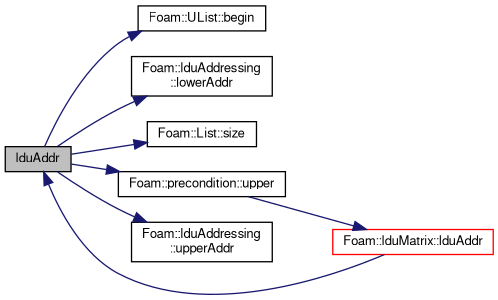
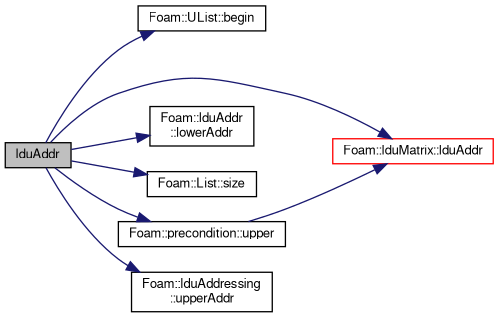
(202, 76) -> (202, 126)
(195, 293) -> (211, 79)
